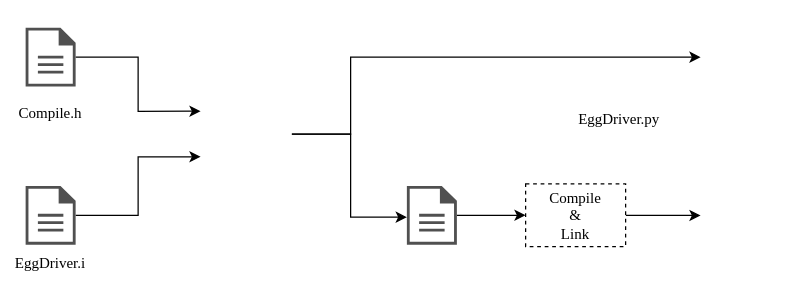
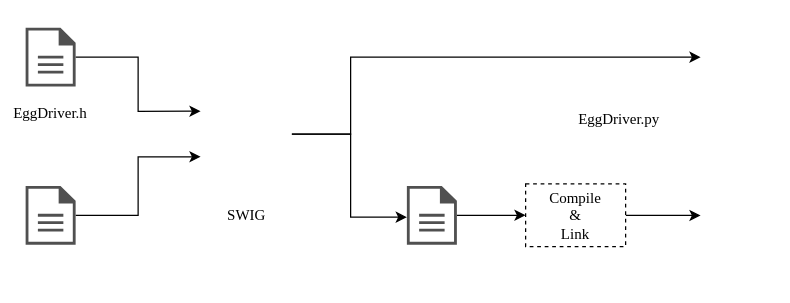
(51, 113) -> (51, 113)
none -> (246, 215)
(51, 263) -> none
